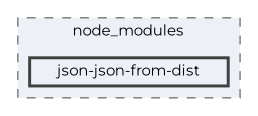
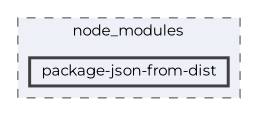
(129, 72) -> (129, 72)
